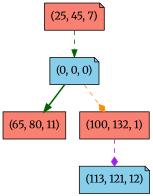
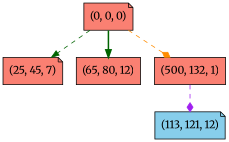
(74, 40) -> (74, 42)
(74, 71) -> (108, 17)
(34, 125) -> (108, 71)
(114, 125) -> (190, 71)
